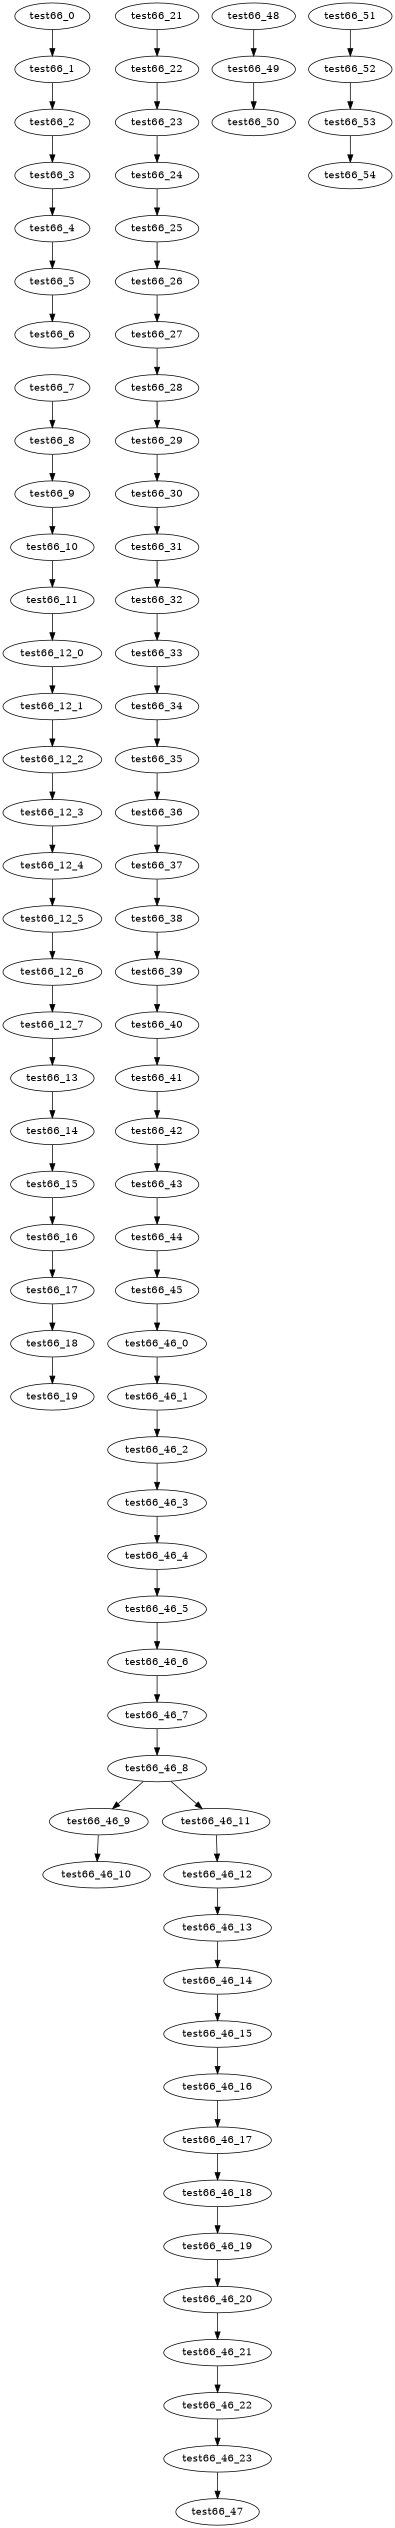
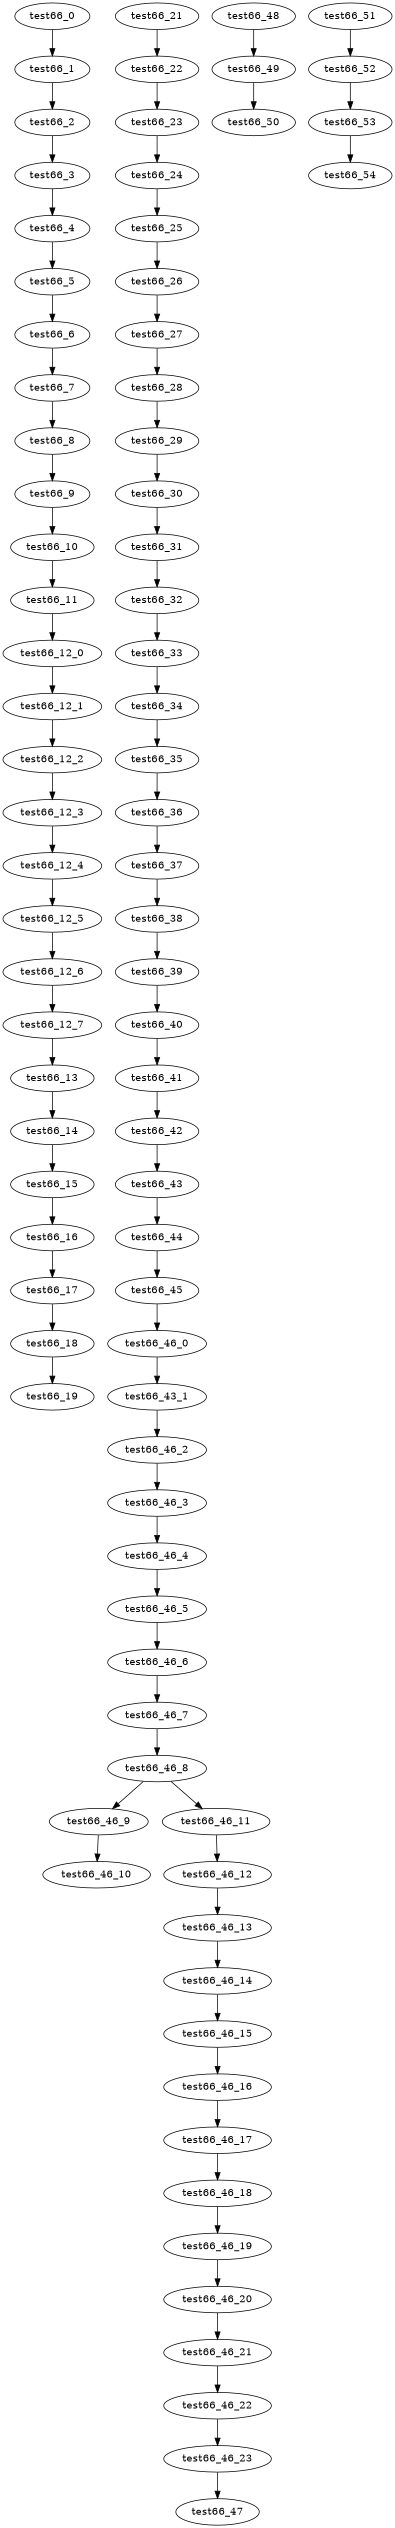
none -> (52, 358)
(157, 1397) -> (157, 1397)
